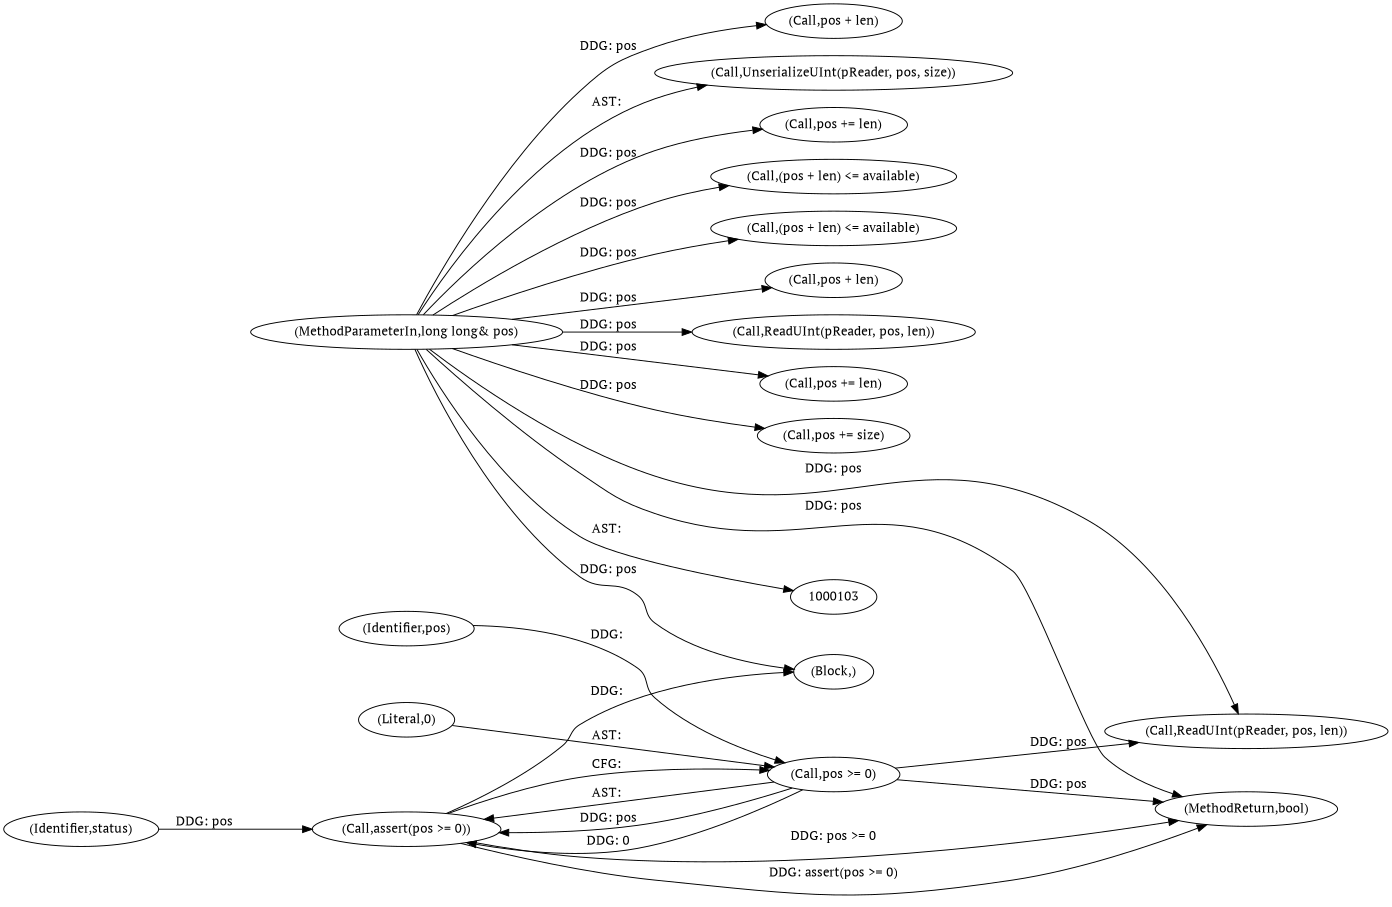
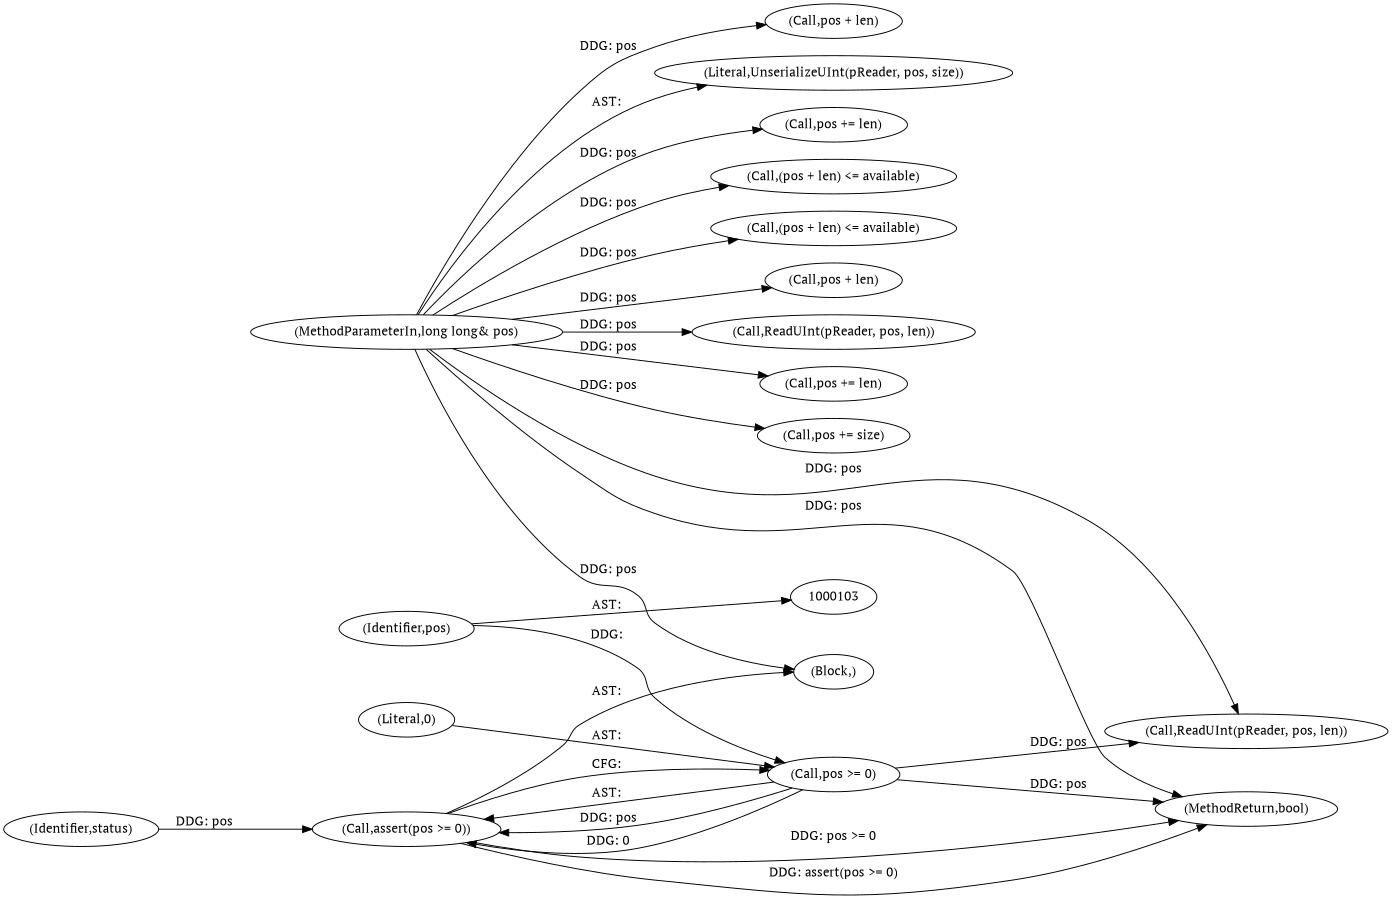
(834, 73) -> (834, 73)
(564, 525) -> (626, 612)
(609, 691) -> (609, 691)
